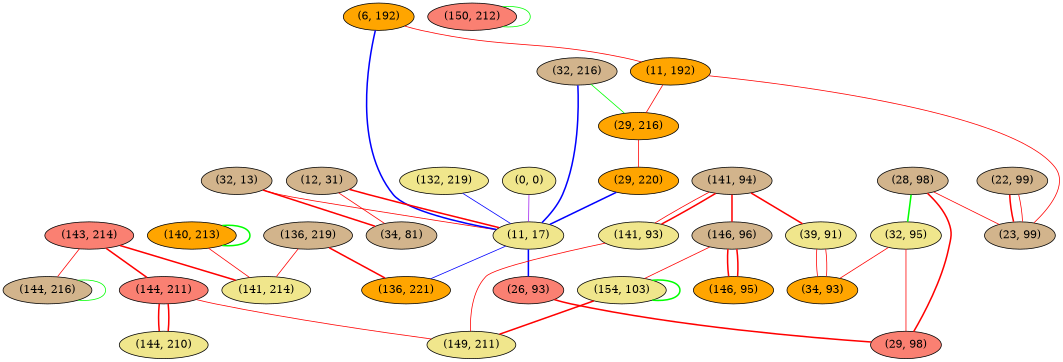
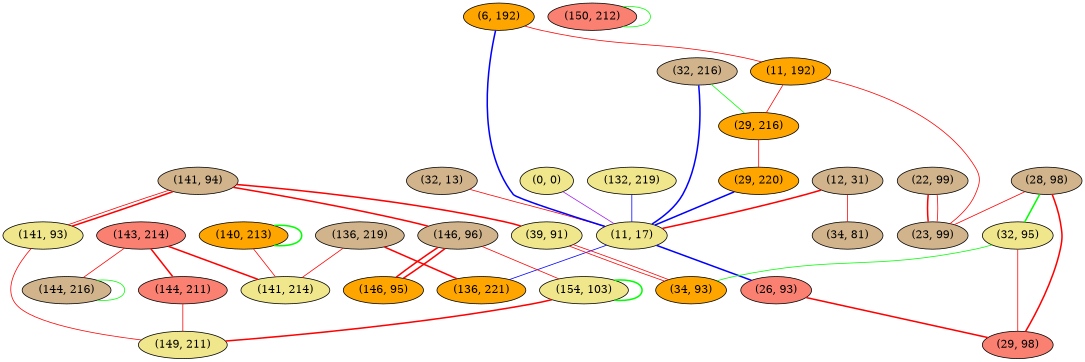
(319, 208) -> none
(864, 263) -> (854, 263)
(164, 345) -> none
